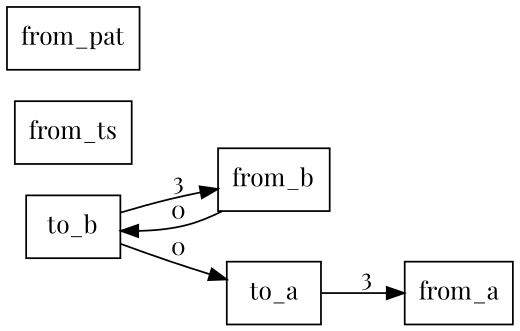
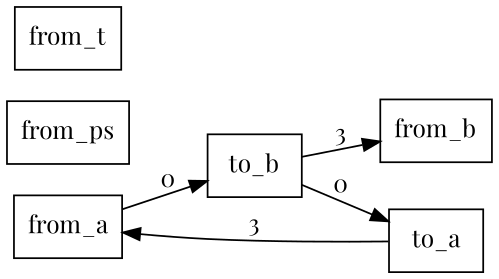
none -> (68, 38)
(73, 38) -> none
none -> (68, 133)
(73, 133) -> none
(181, 226) -> (156, 198)
